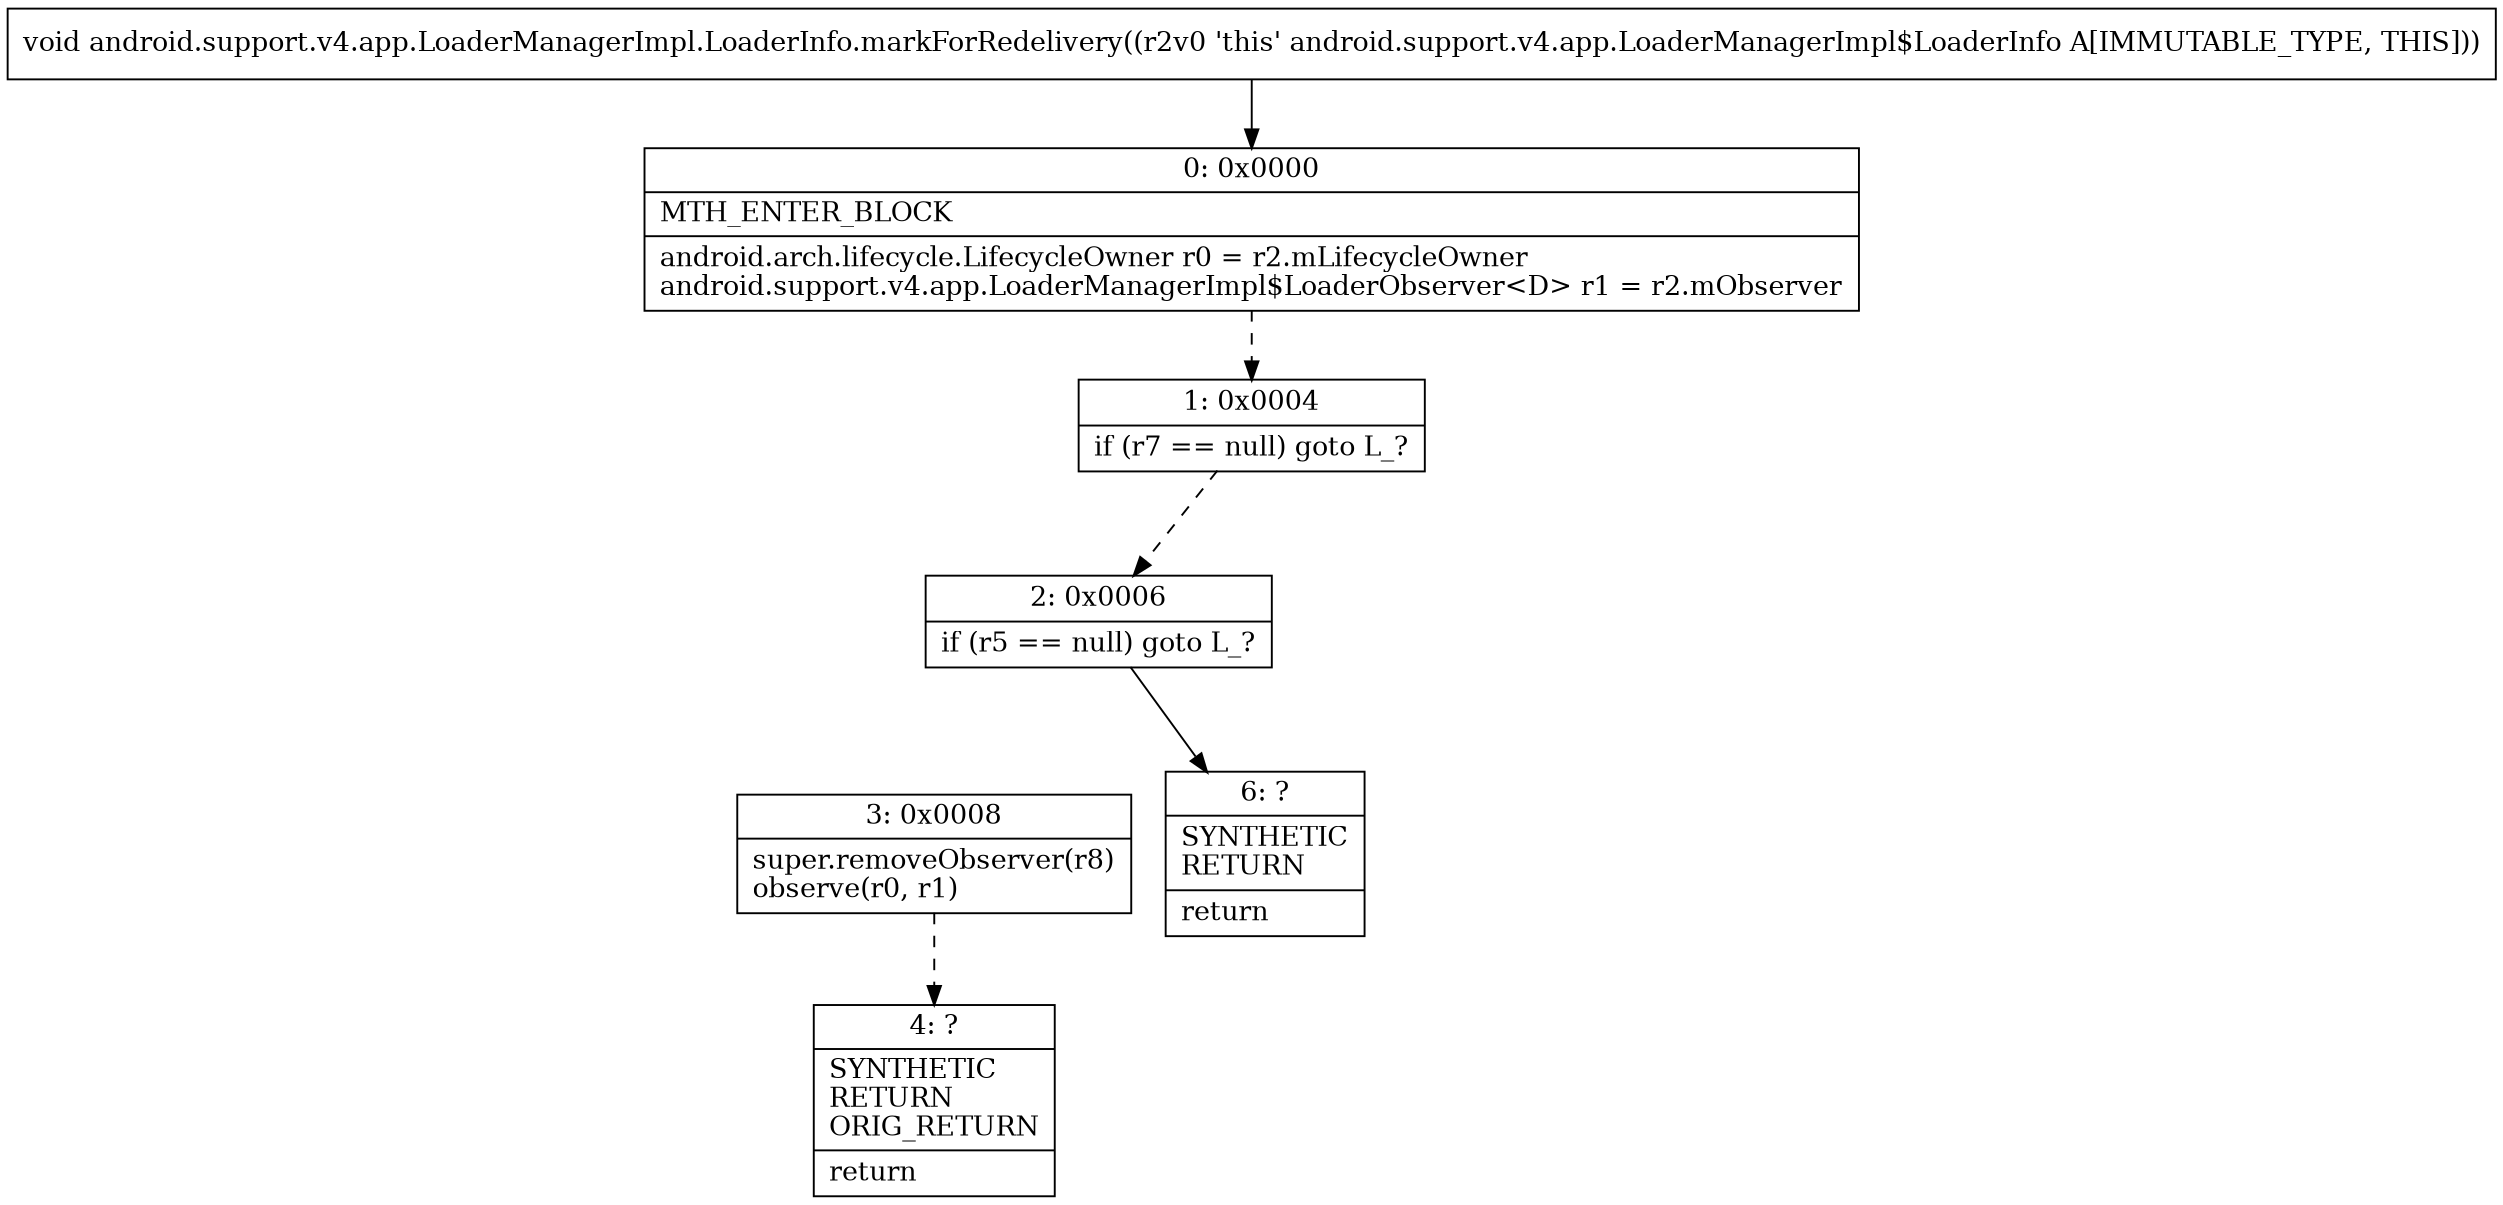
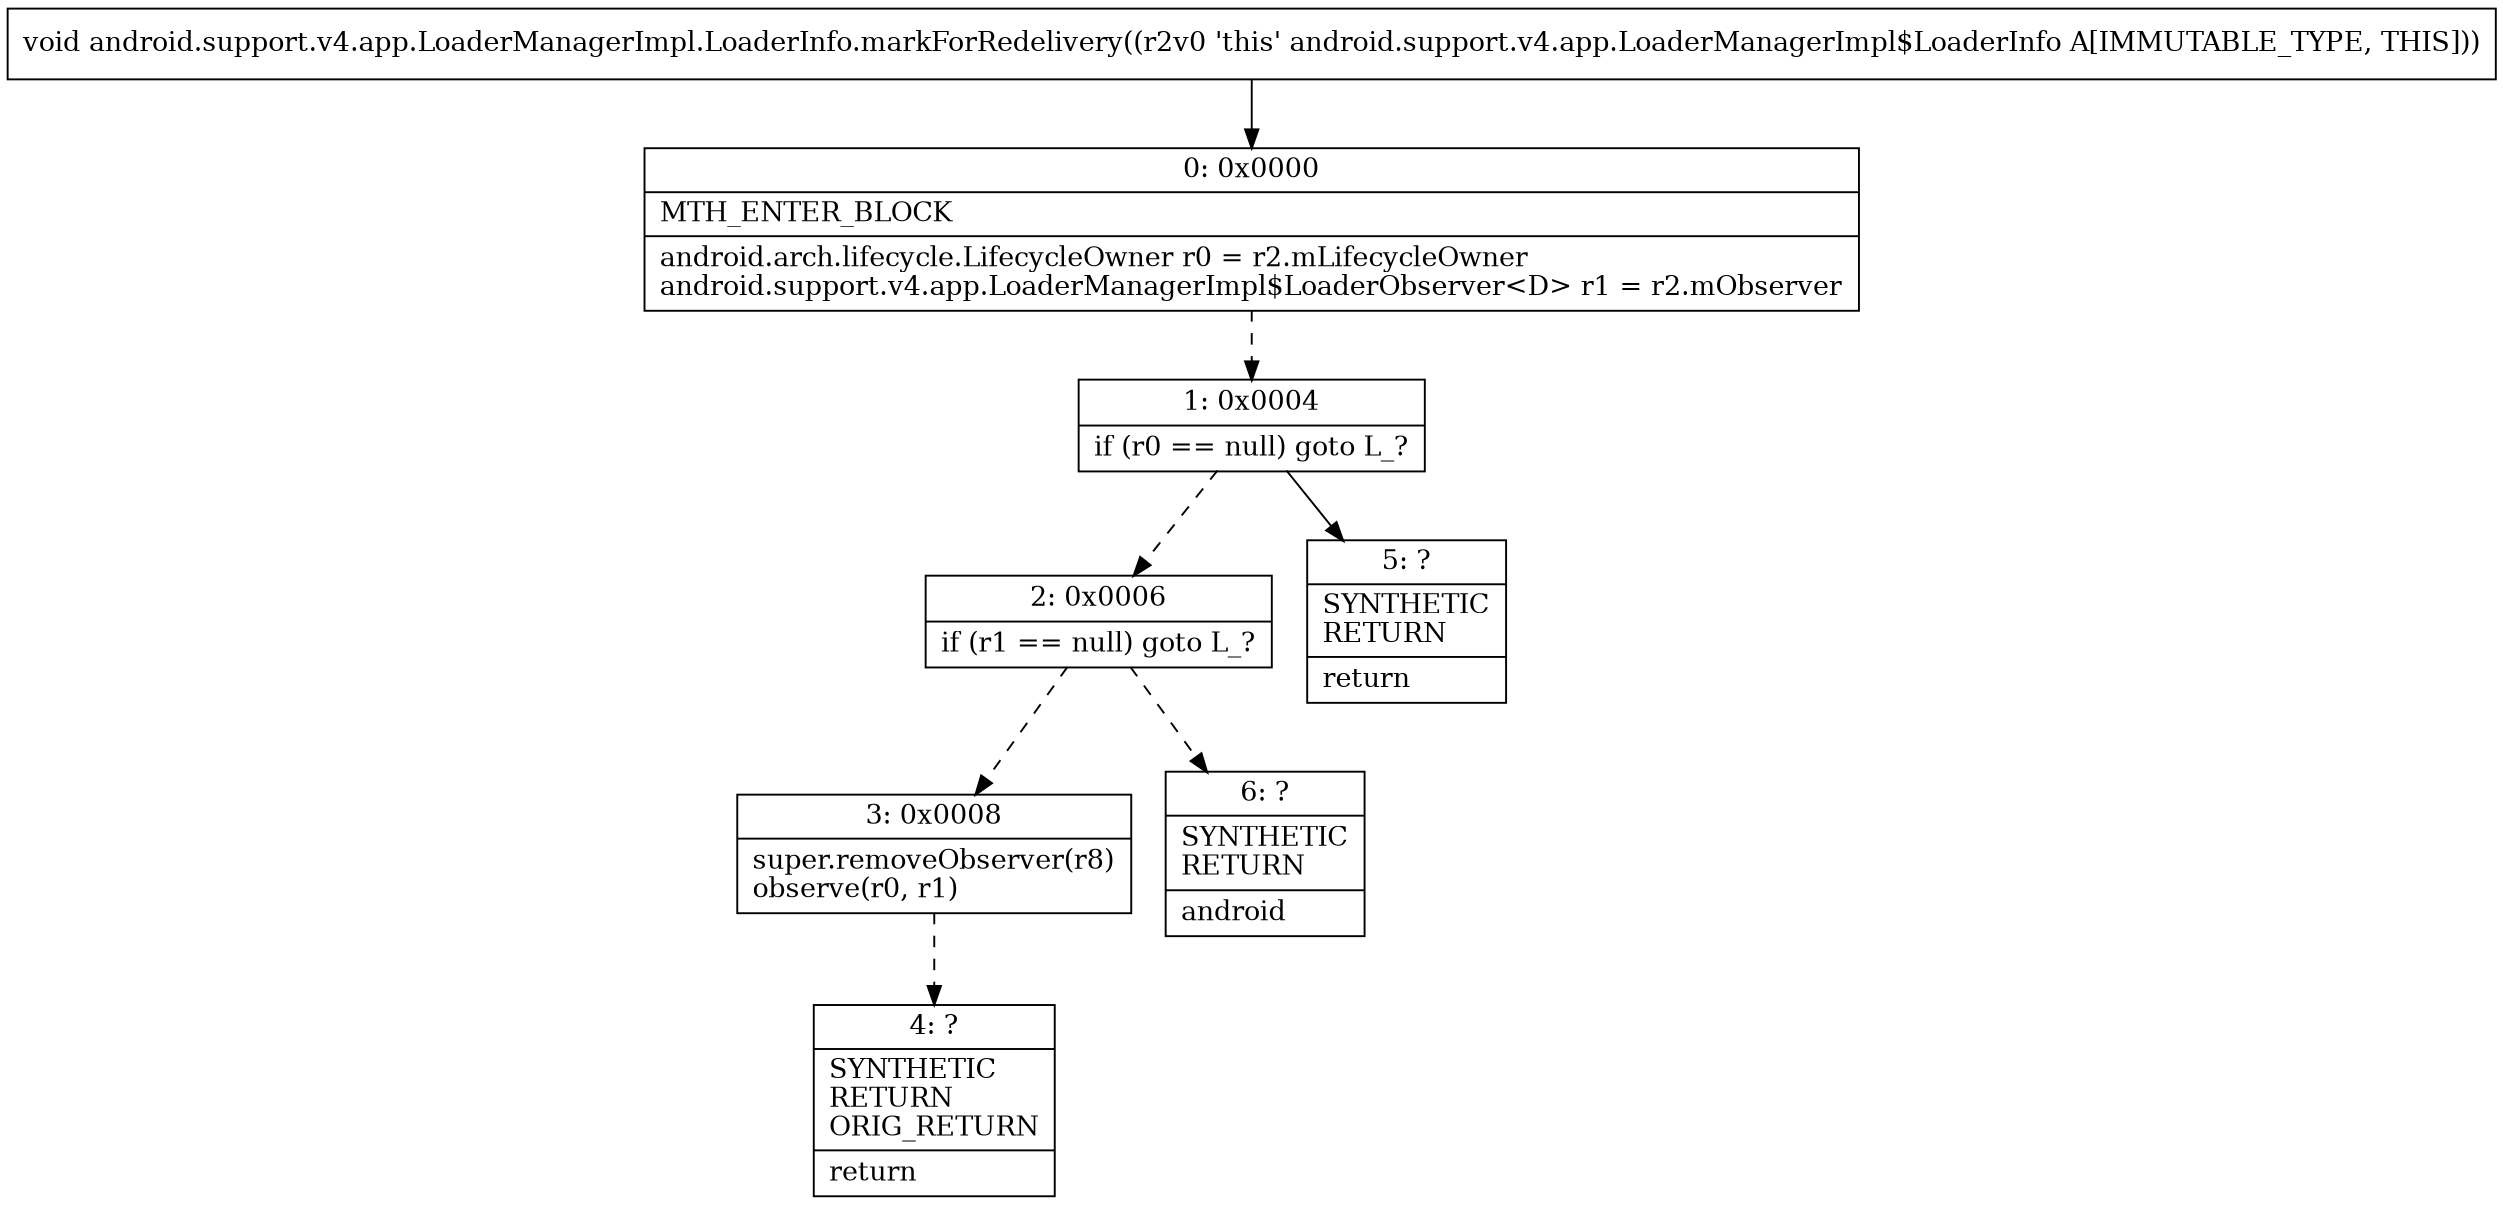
(1252, 448) -> (1252, 448)
none -> (1407, 622)
(1099, 644) -> (1099, 644)
(1163, 712) -> (1163, 712)
none -> (1027, 723)
(1225, 912) -> (1234, 912)
